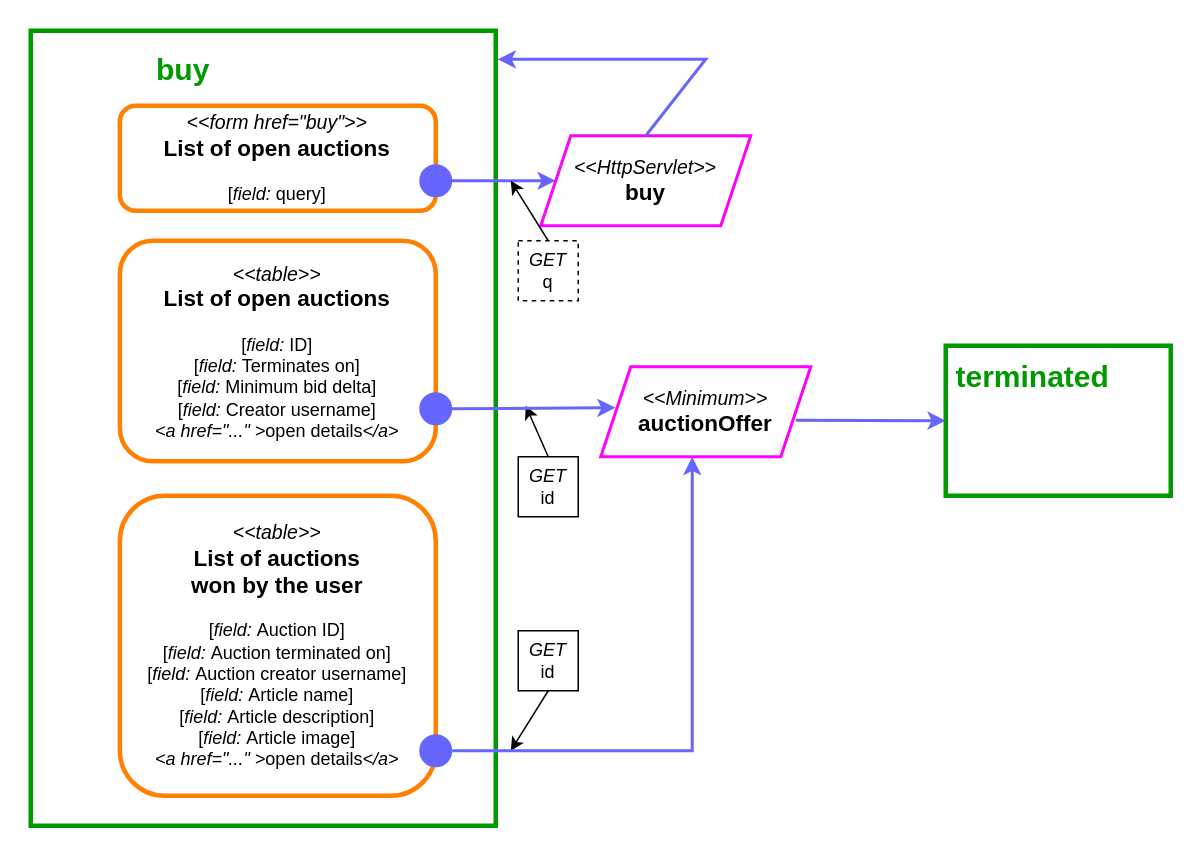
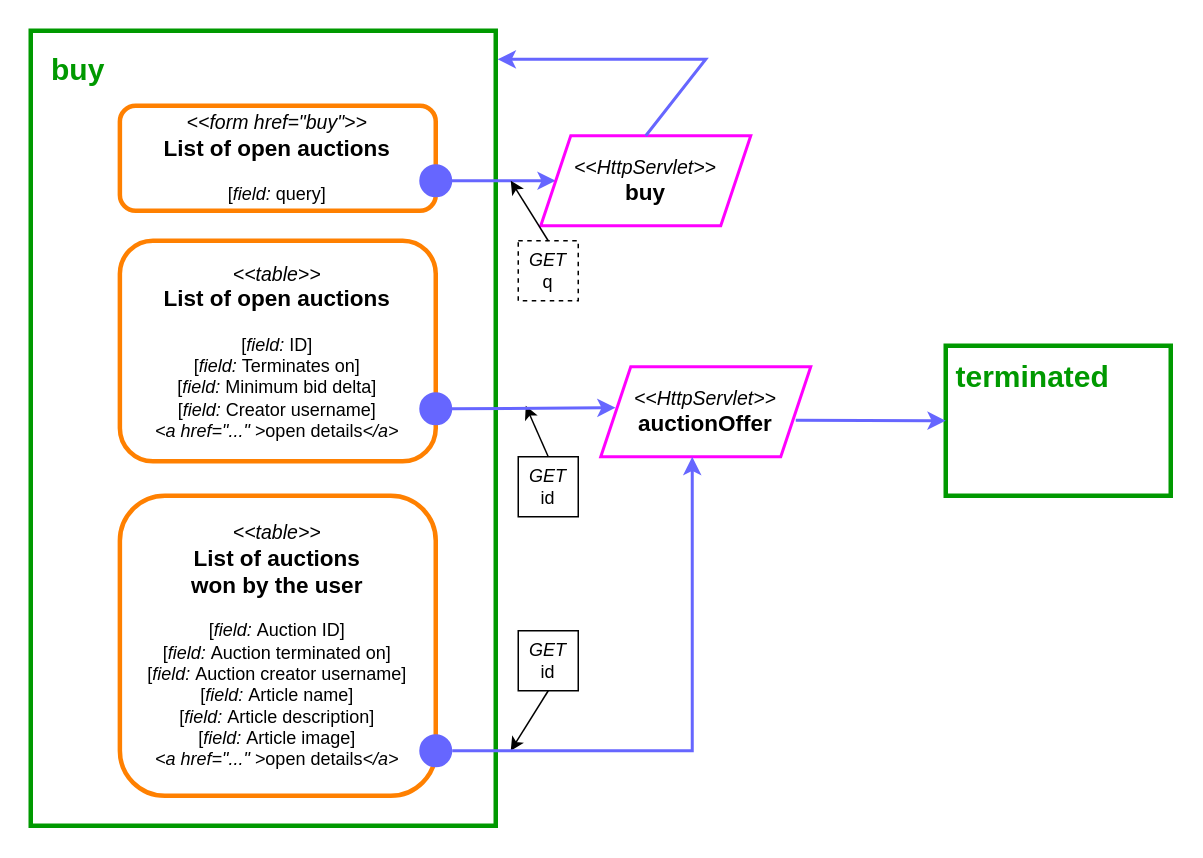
(201, 68) -> (96, 68)
(706, 412) -> (706, 412)
